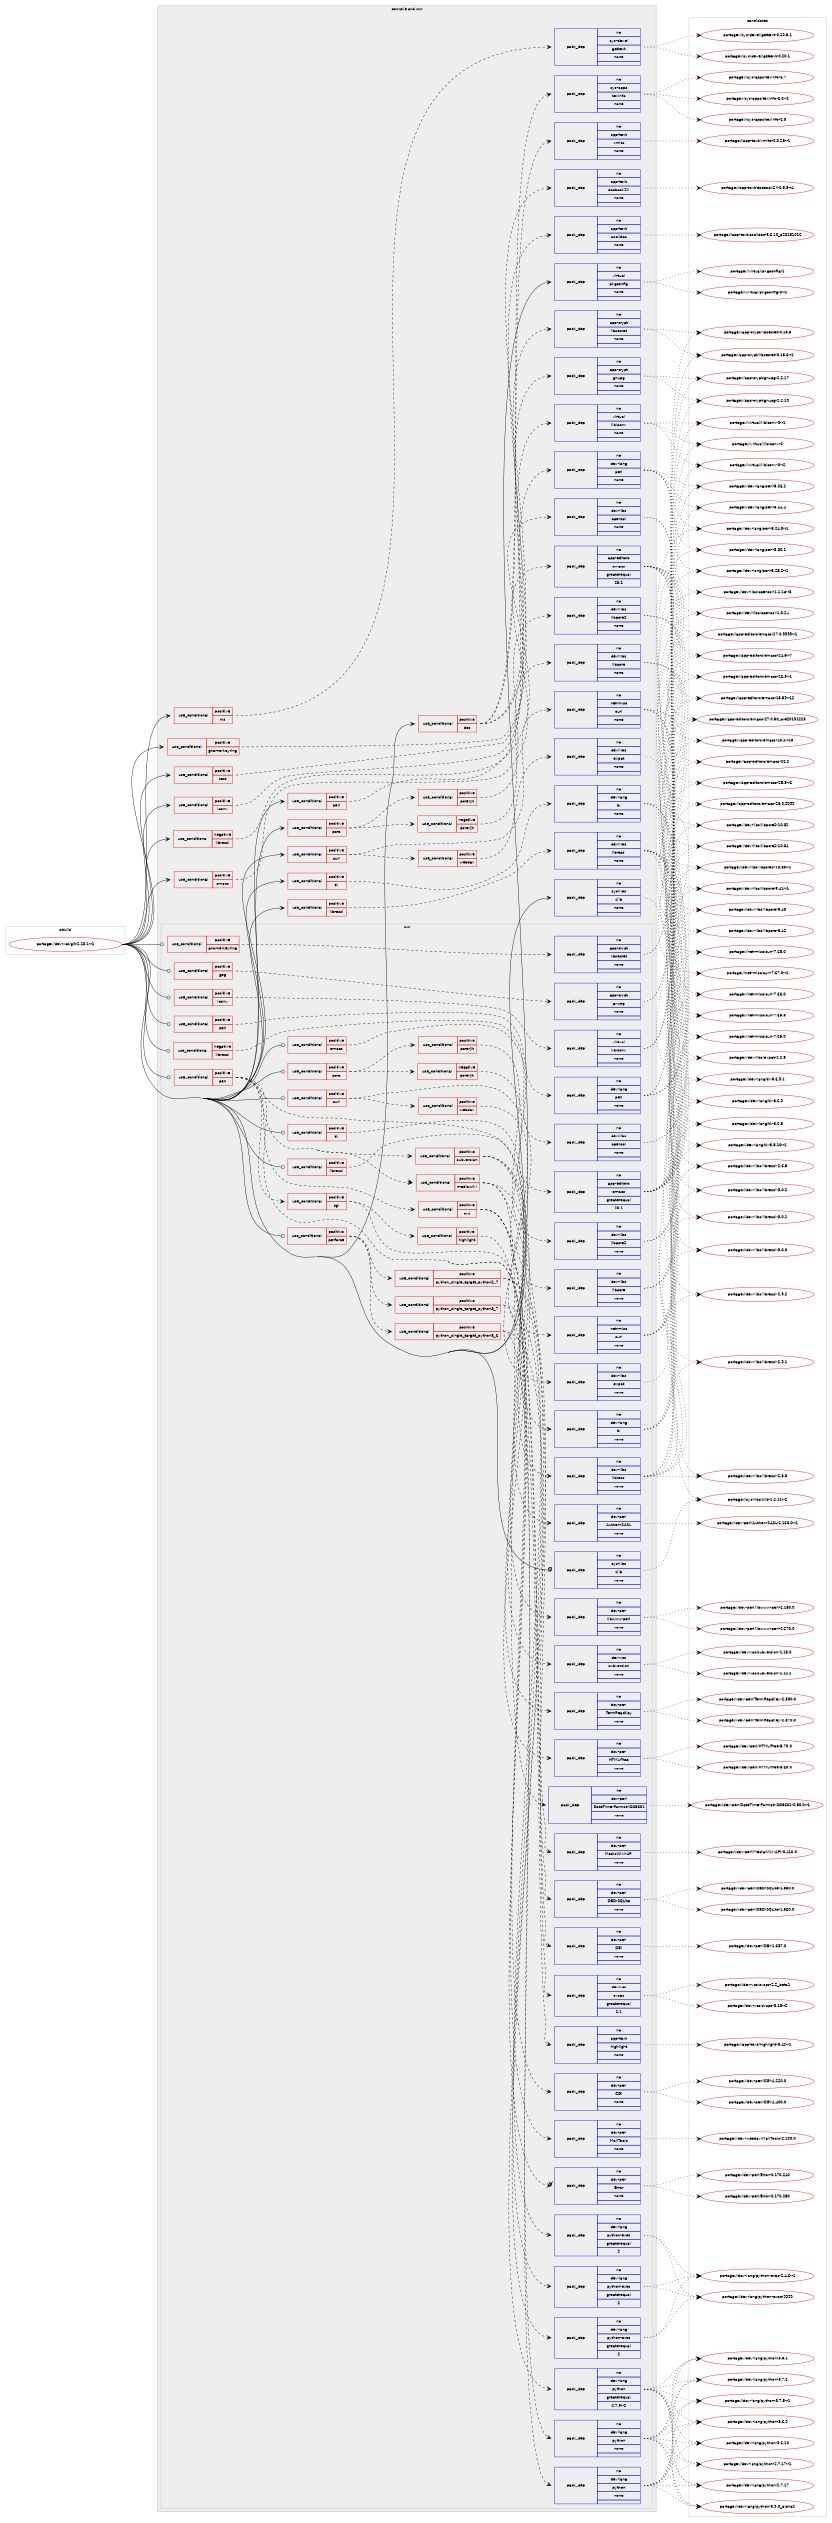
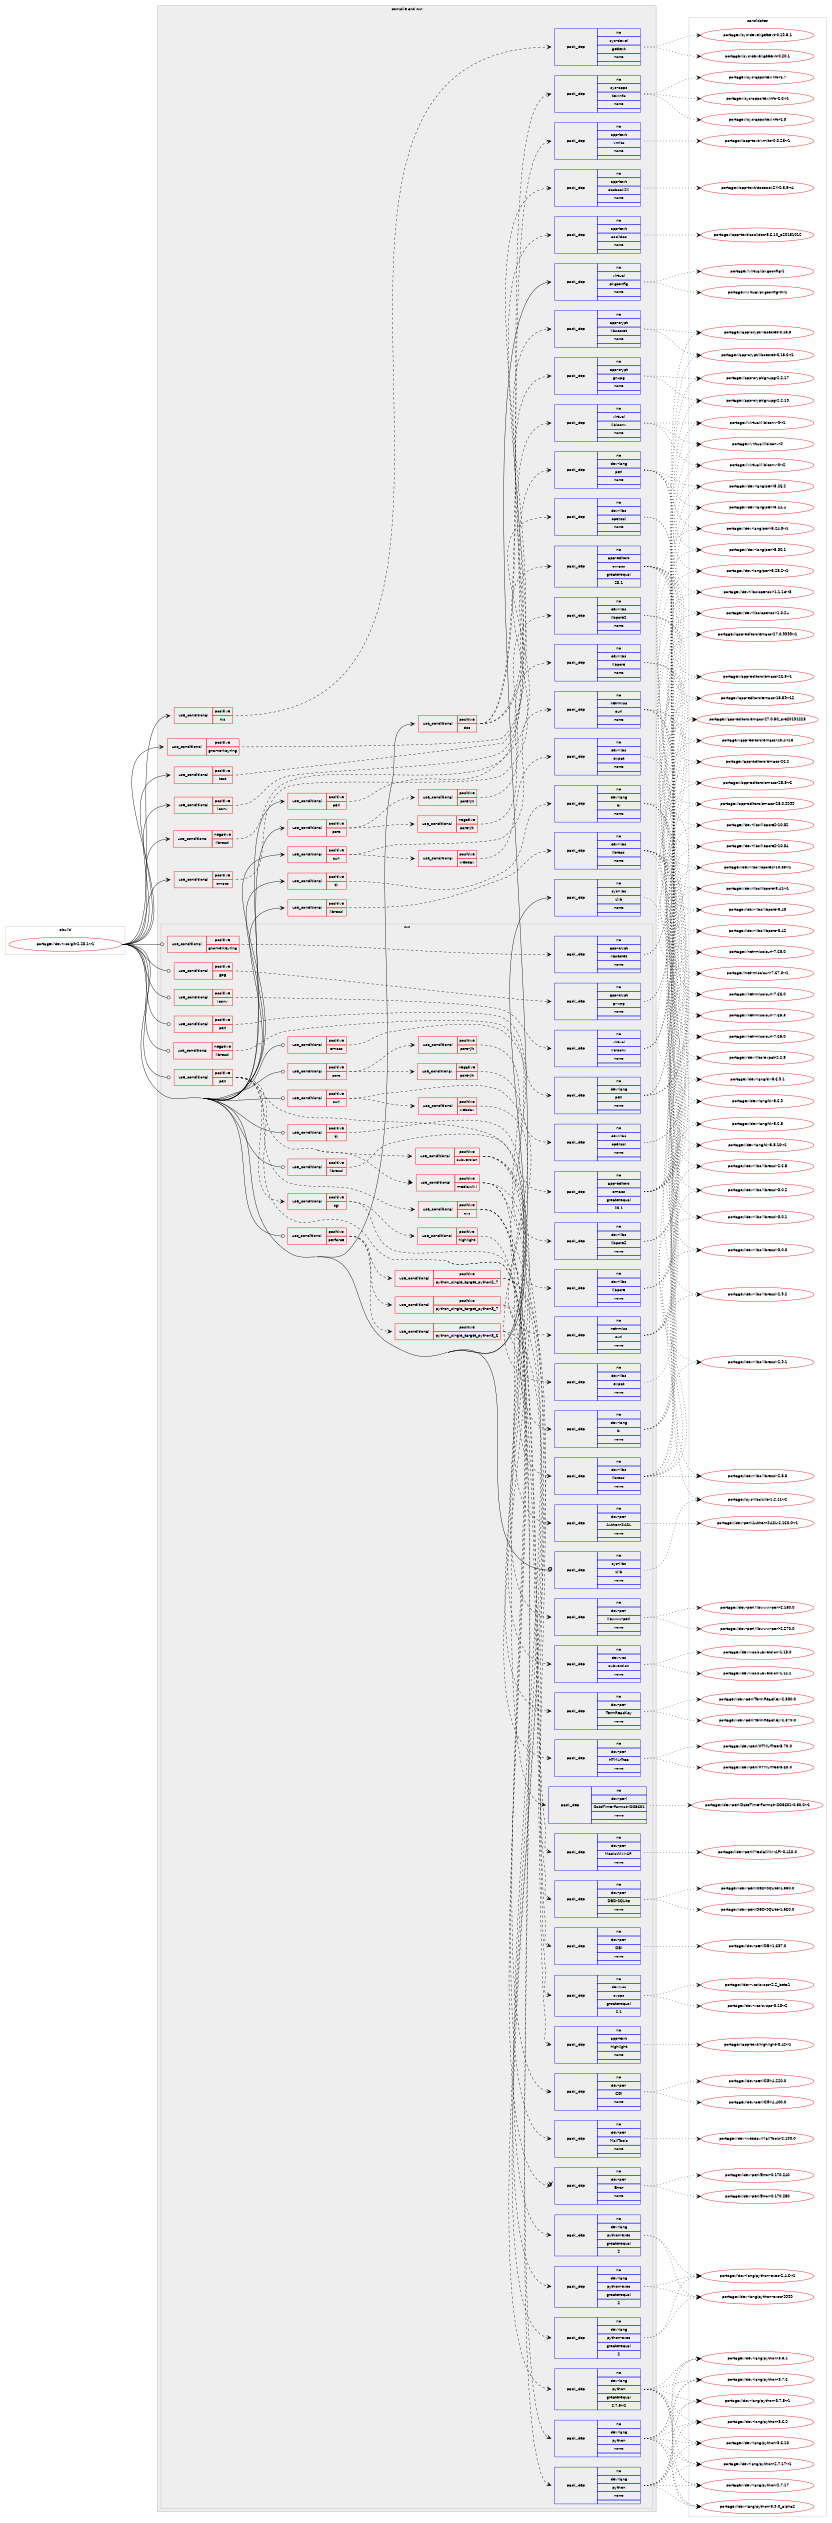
(758, 656) -> none
